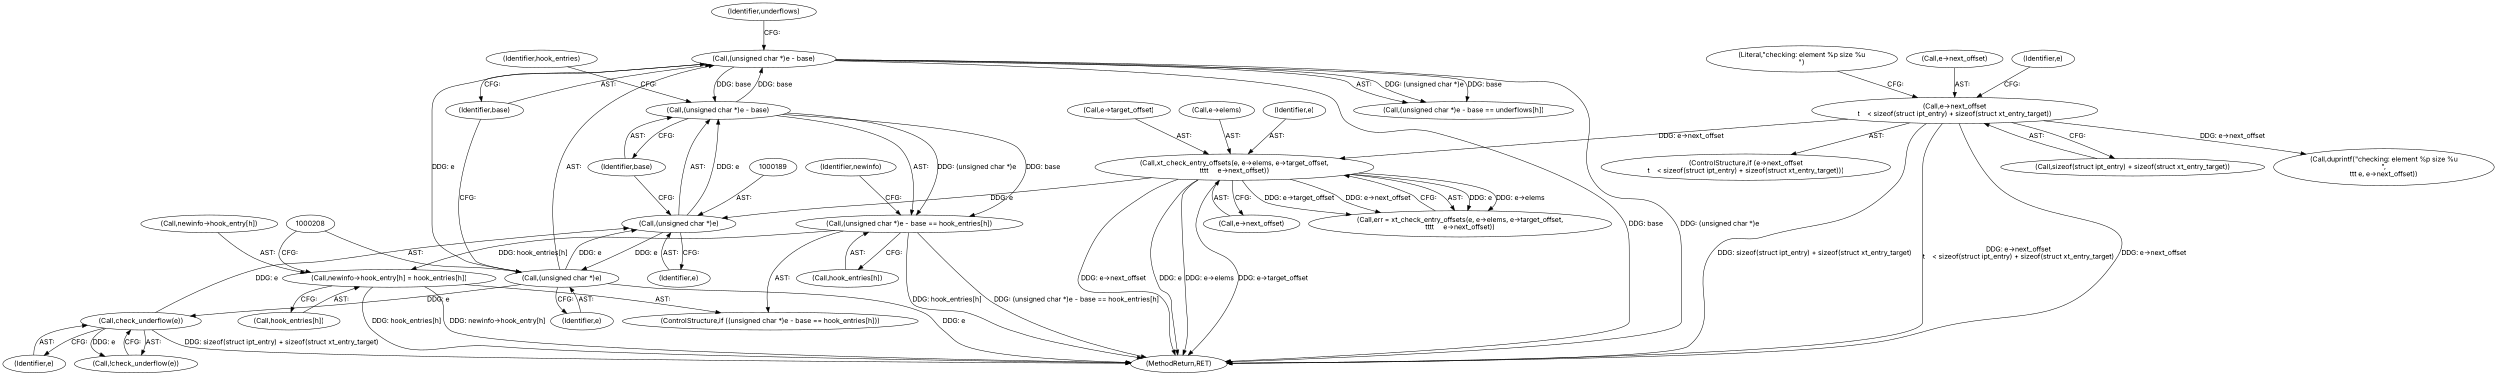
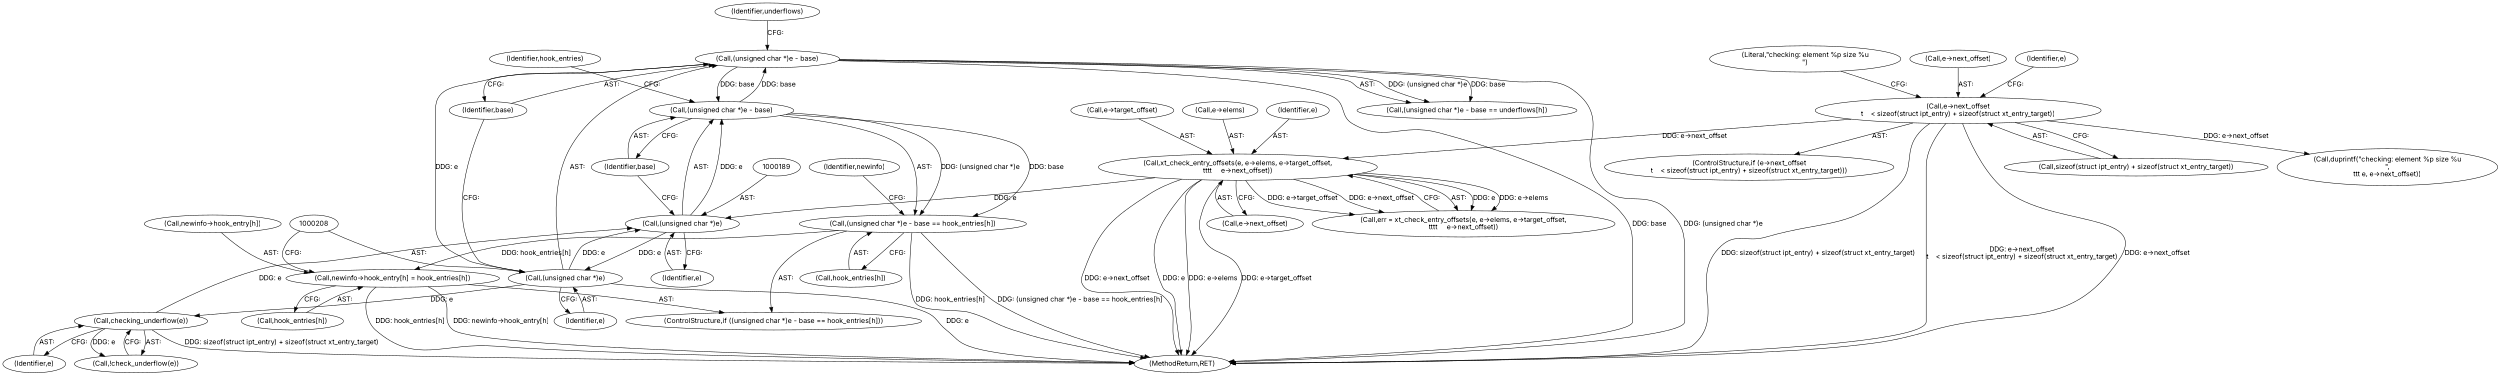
(141, 321) -> (141, 321)
